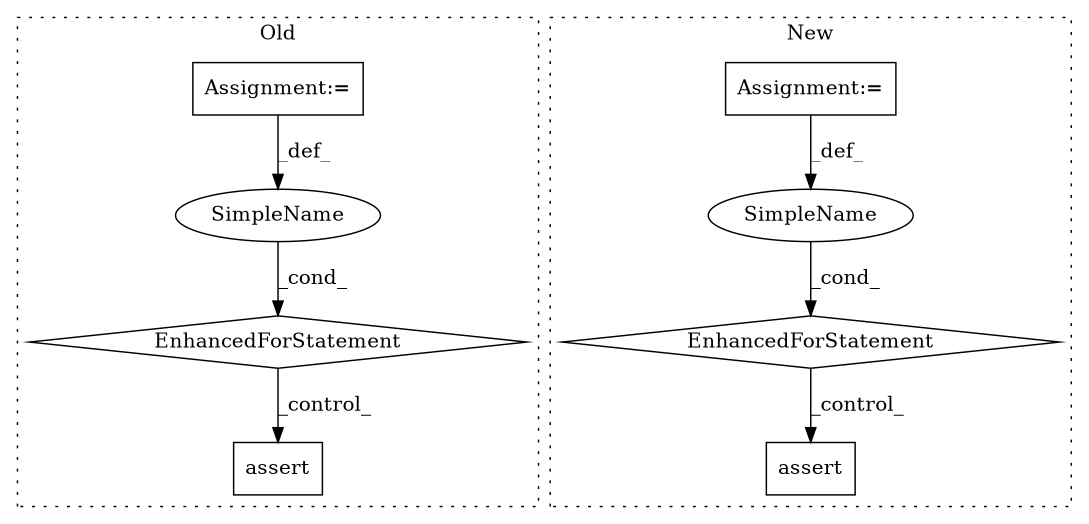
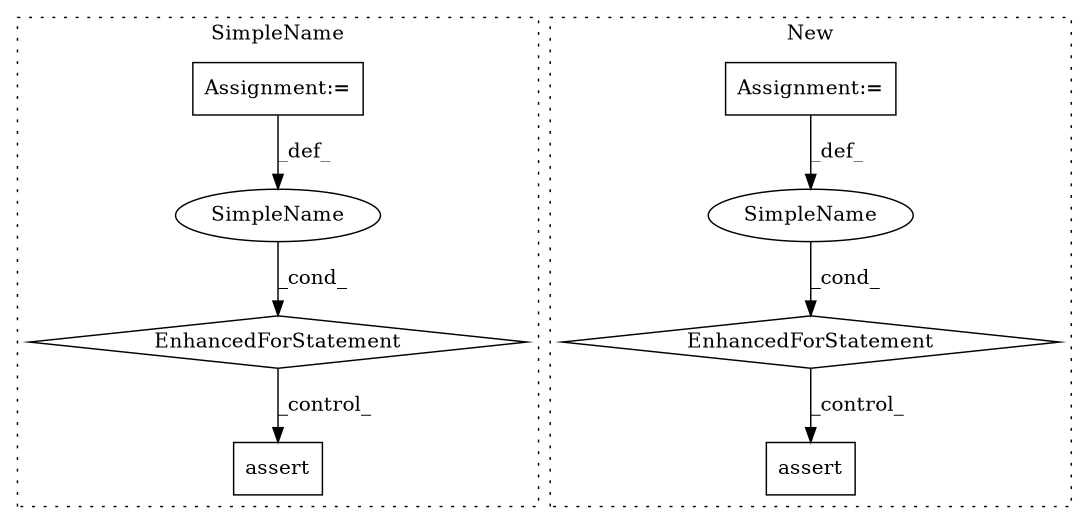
(278, 34) -> (278, 34)
